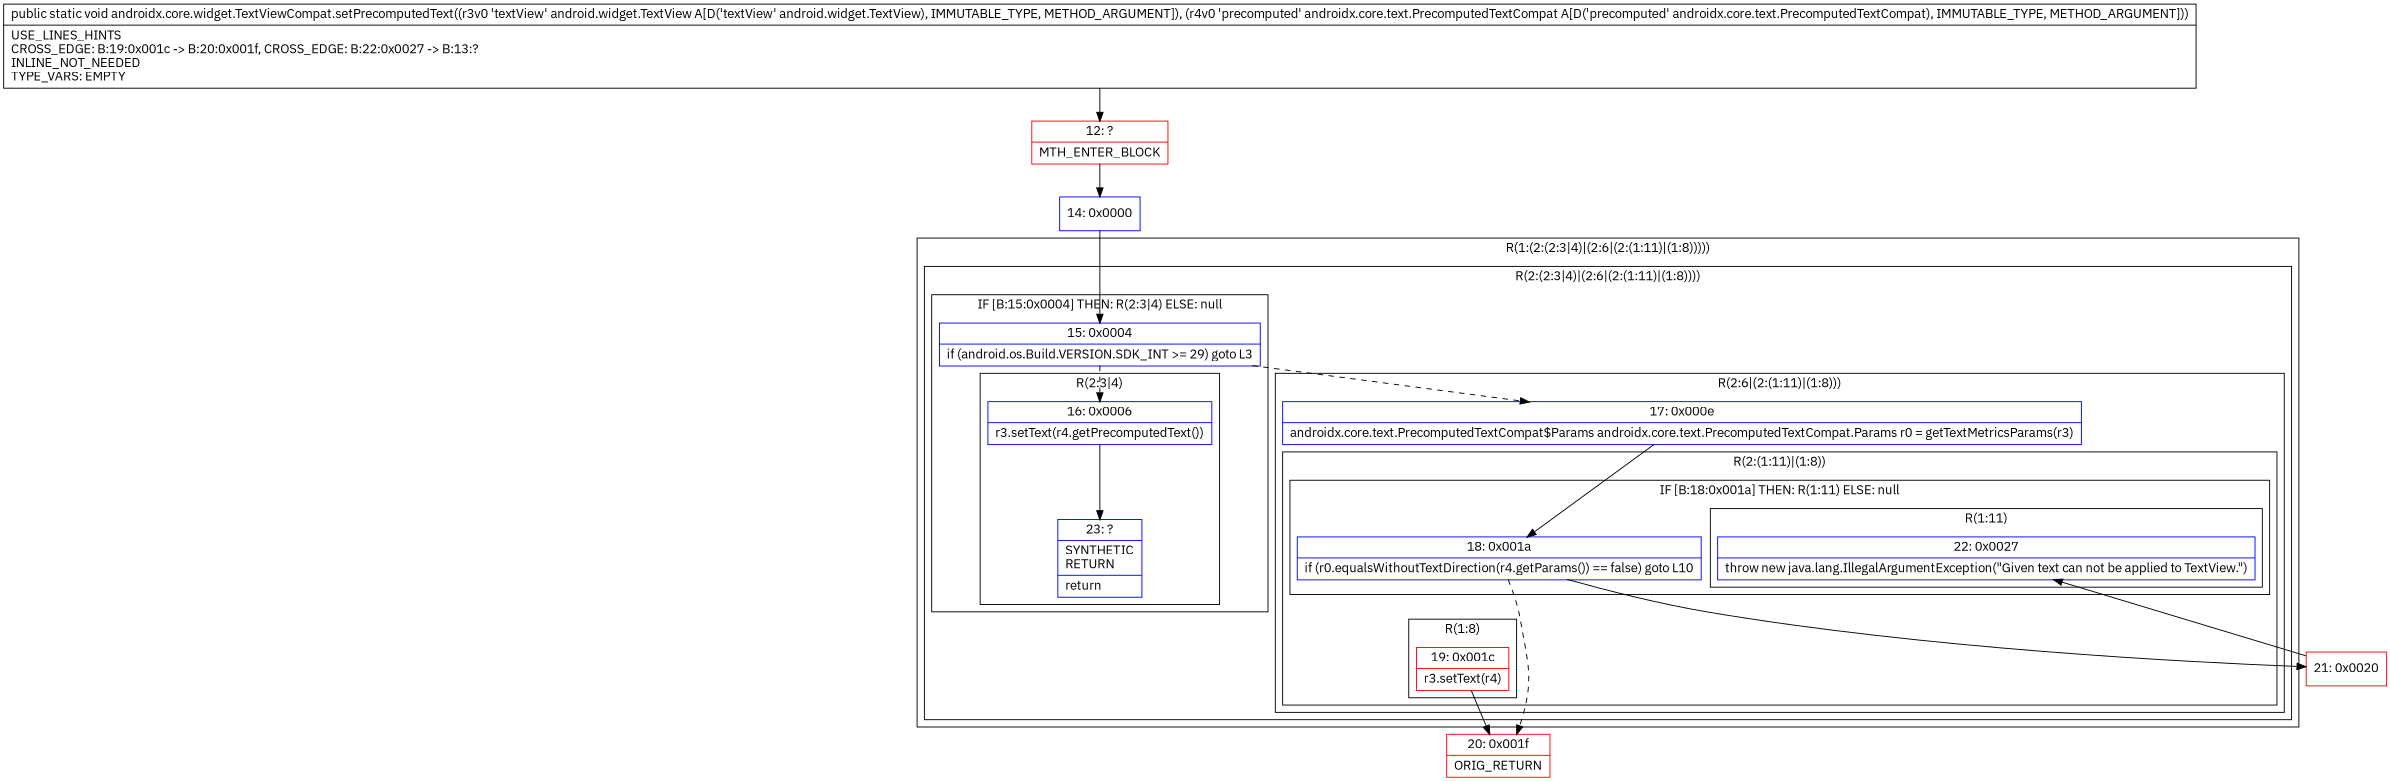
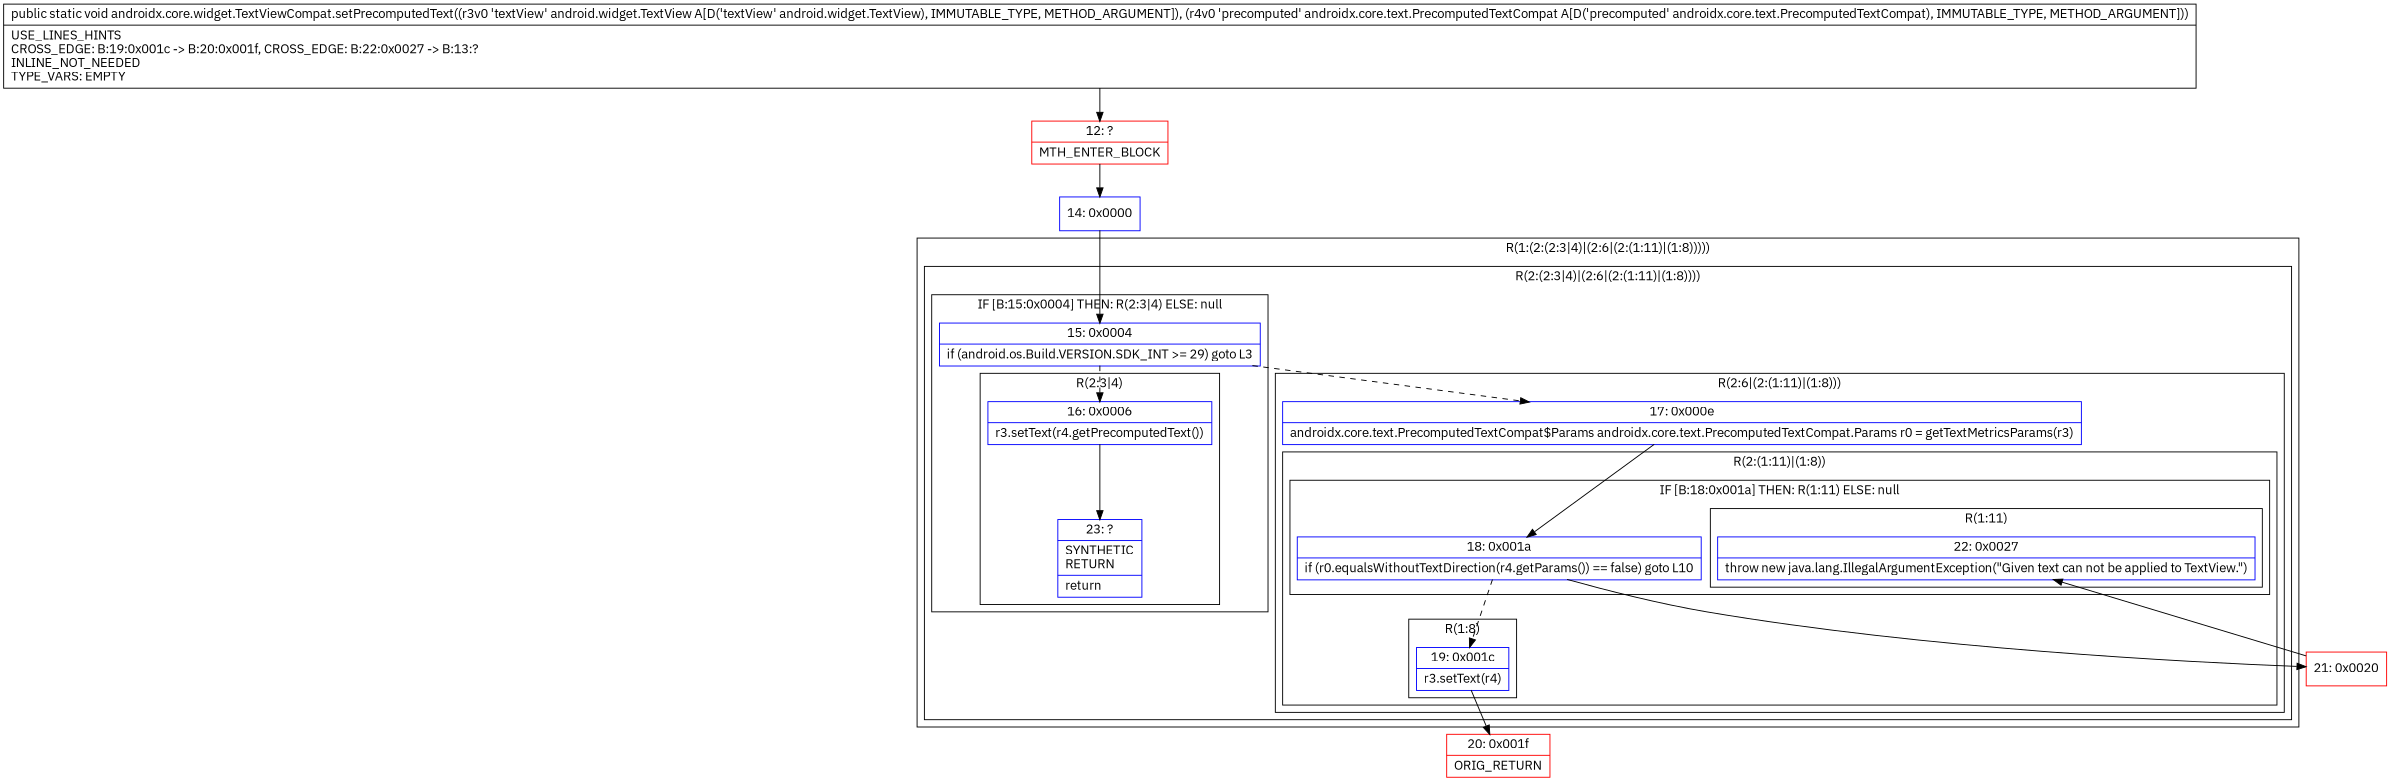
(1526, 652) -> (1482, 609)
(1463, 669) -> (1463, 669)
